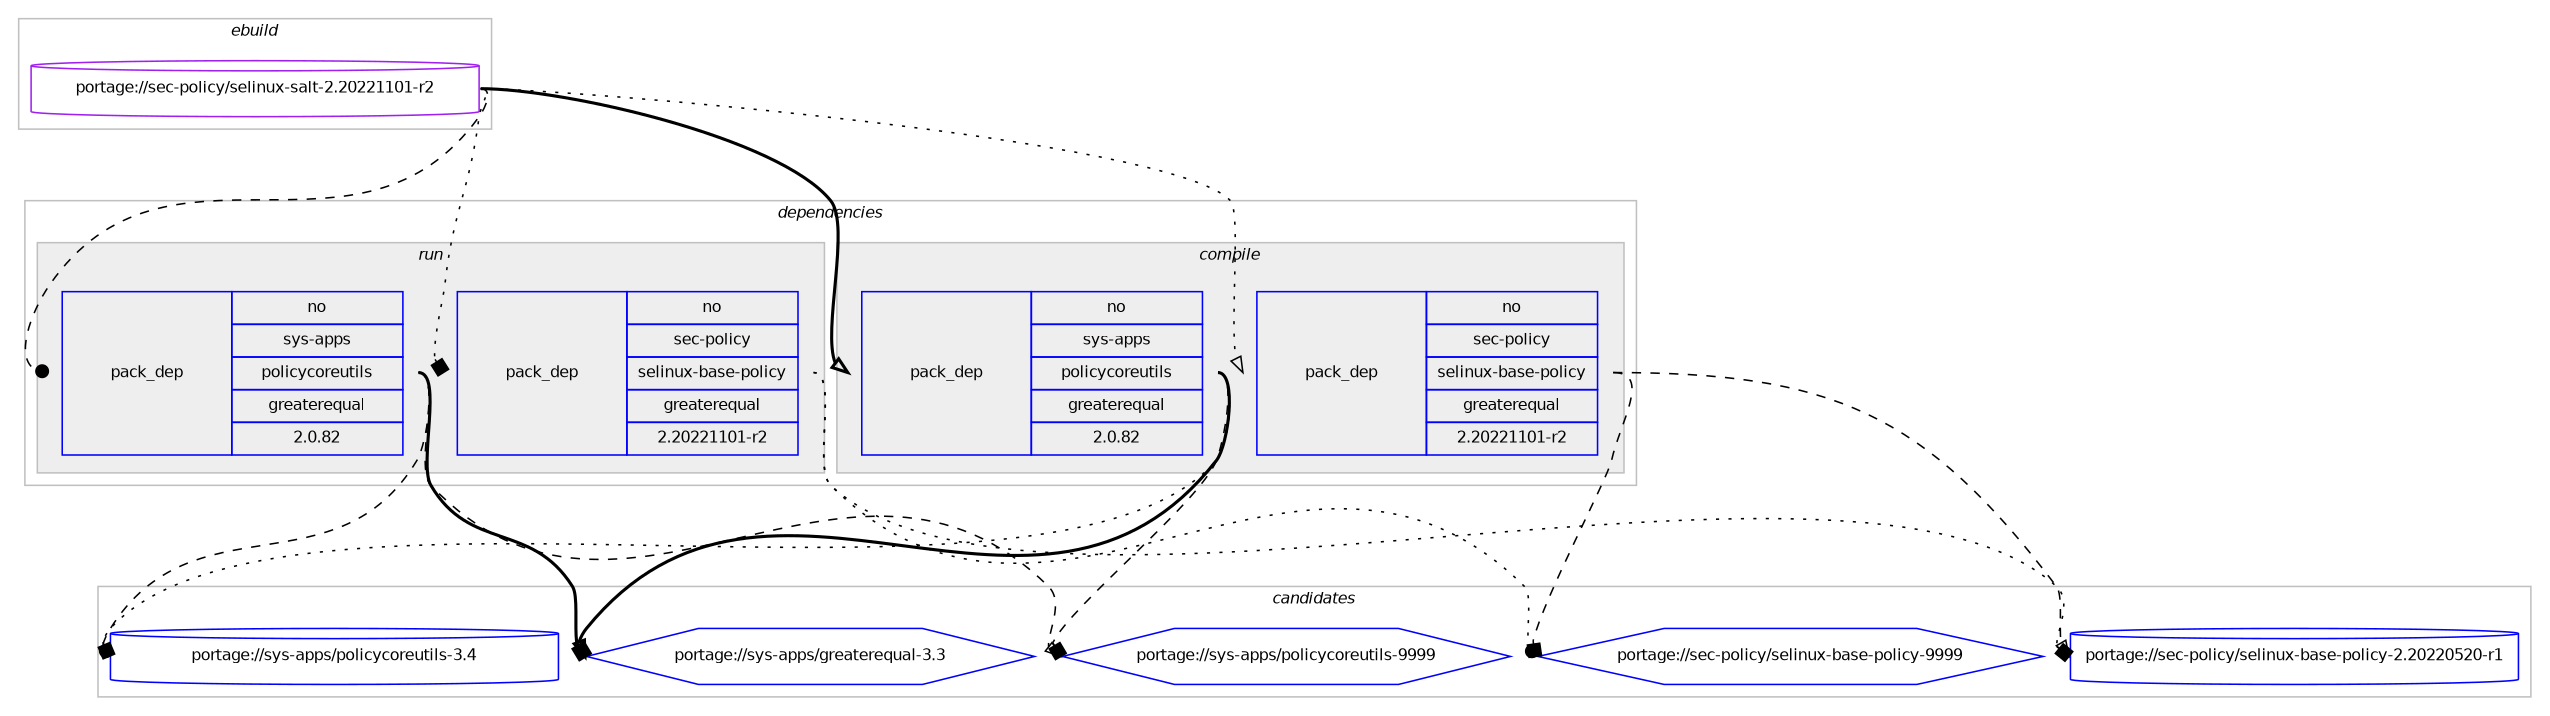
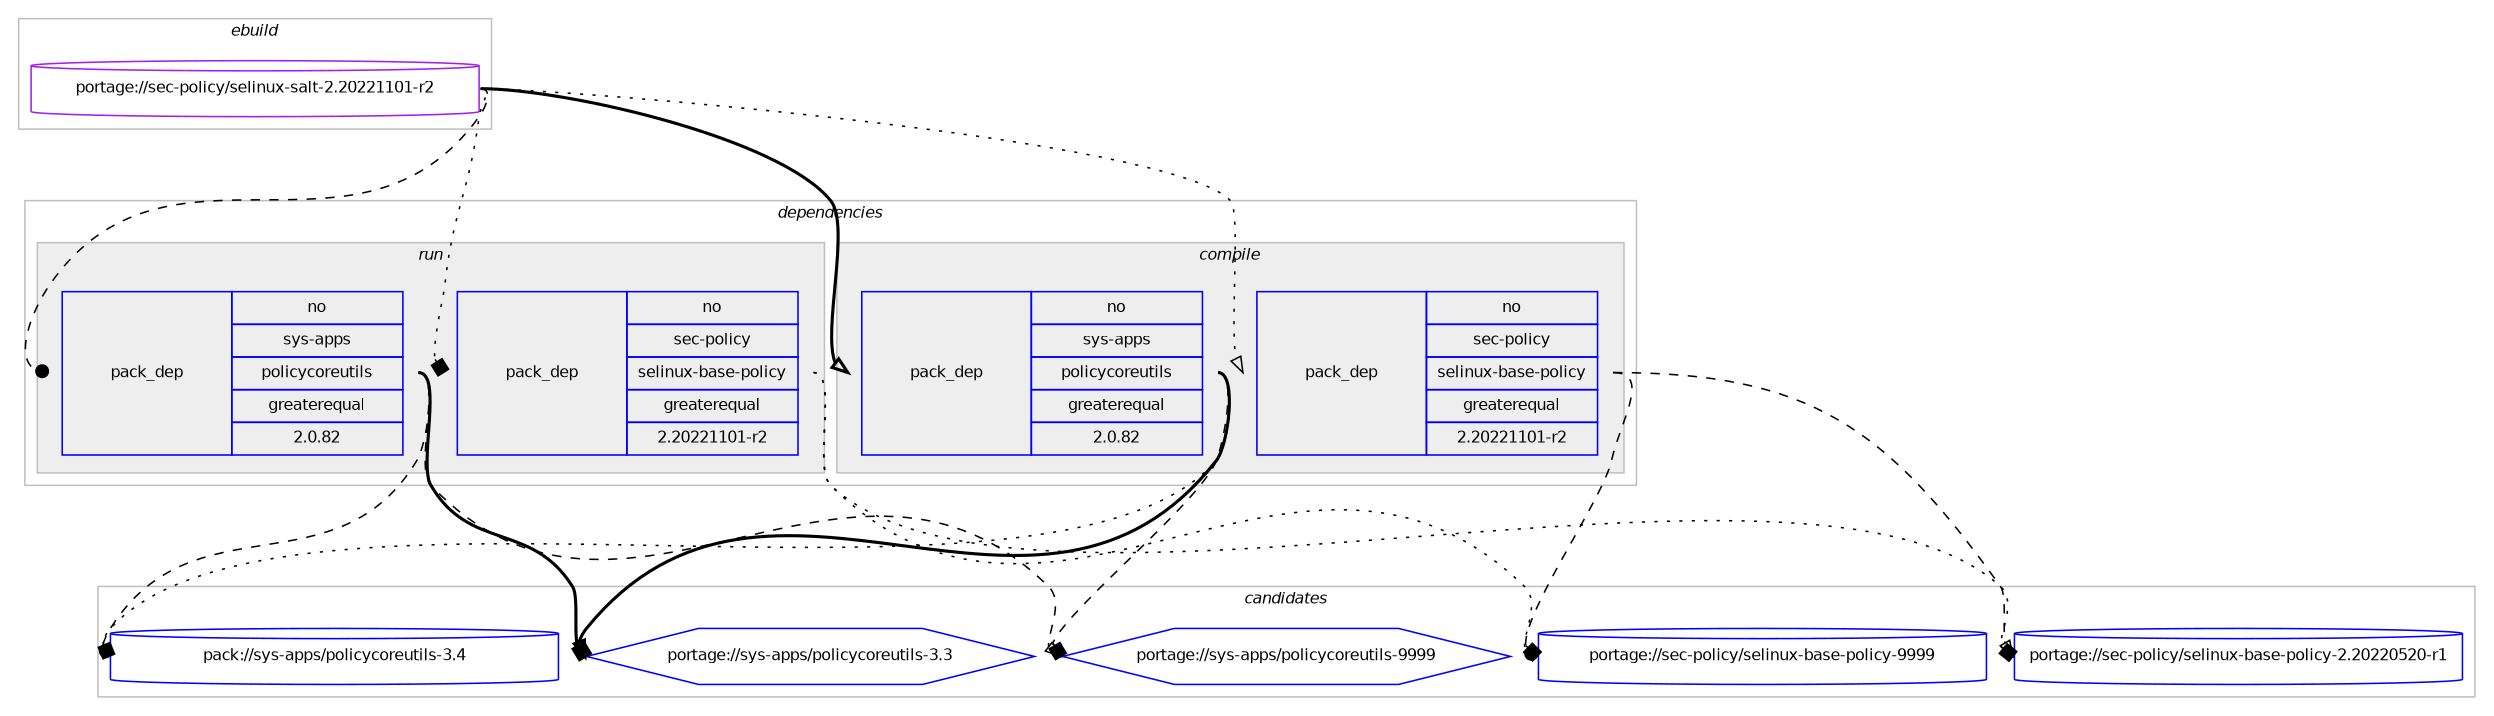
(334, 656) -> (334, 656)
(810, 656) -> (810, 656)
(1790, 656) -> (1762, 656)
